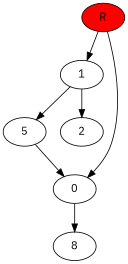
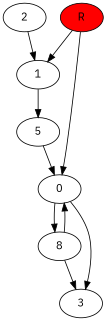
(82, 99) -> (30, 42)
none -> (65, 222)
none -> (81, 303)
